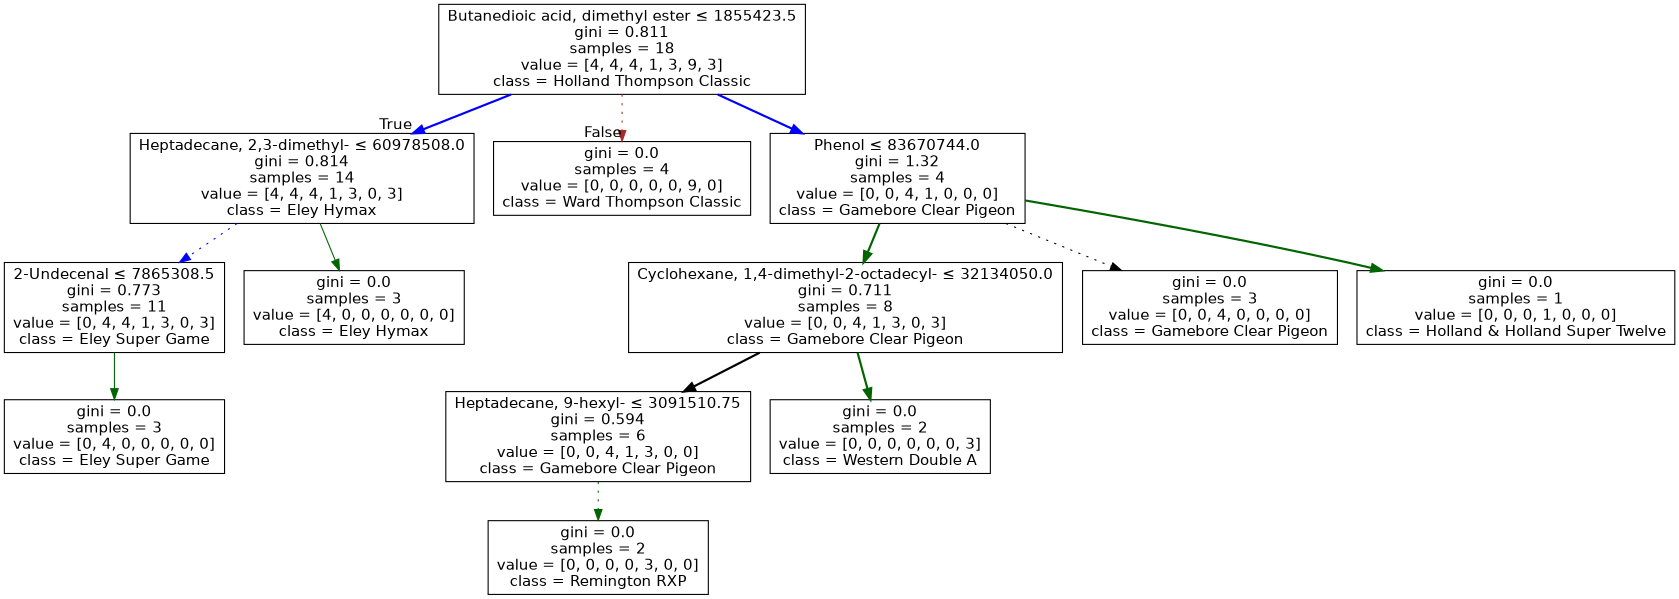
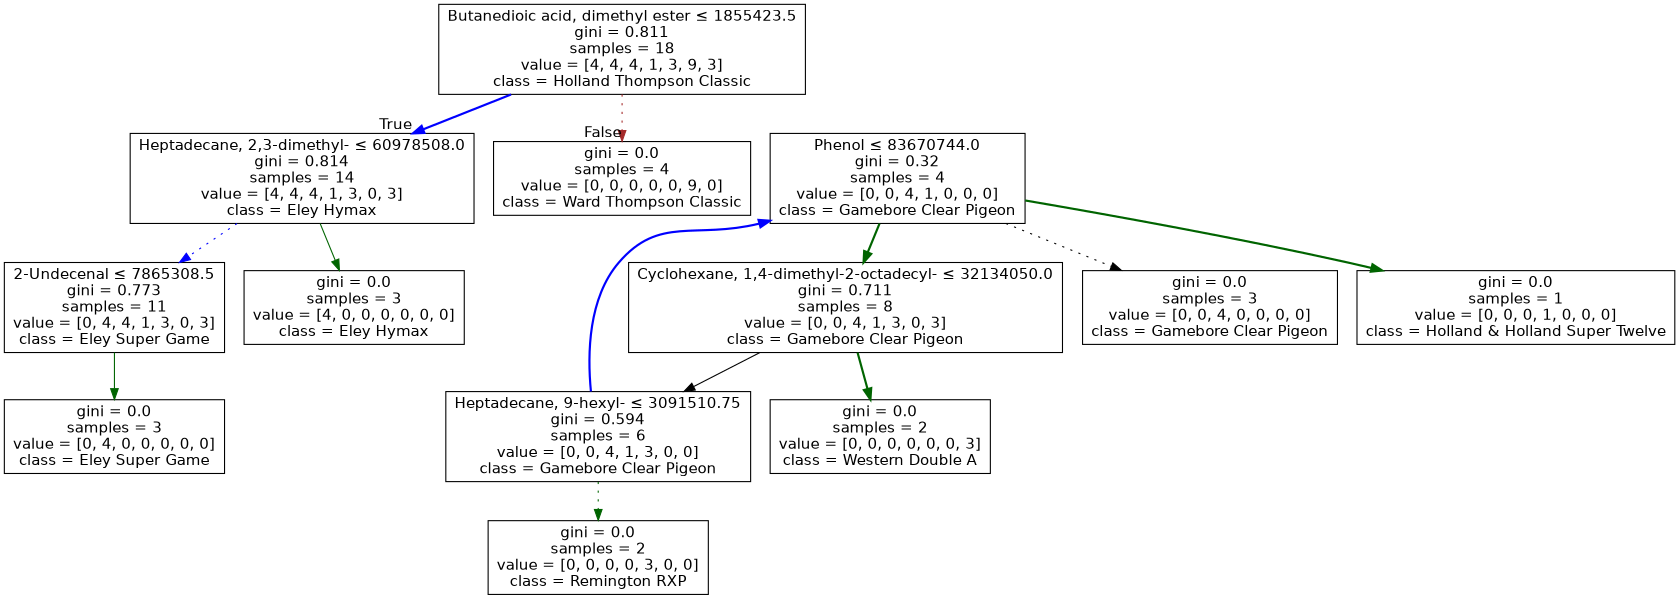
(755, 112) -> (624, 257)
(898, 162) -> (898, 162)
(727, 370) -> (727, 370)
